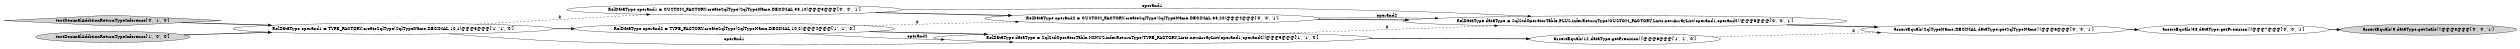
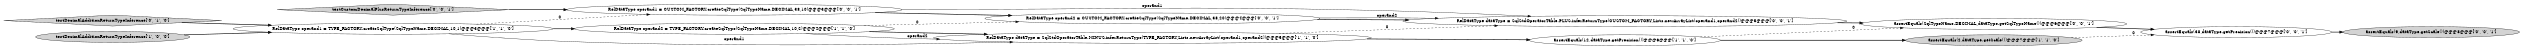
none -> (393, 10)
none -> (1994, 40)
